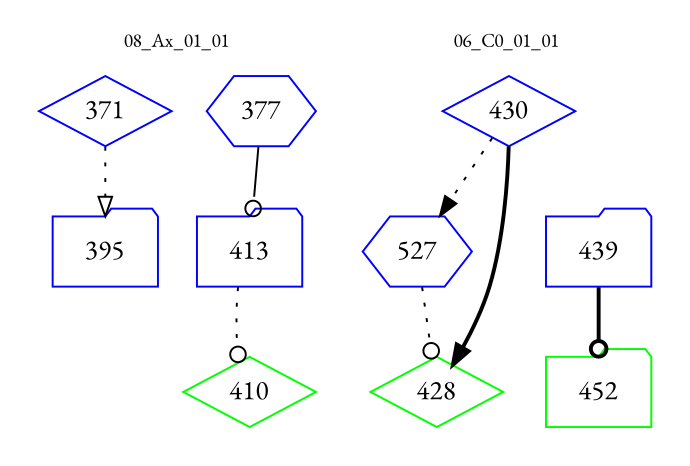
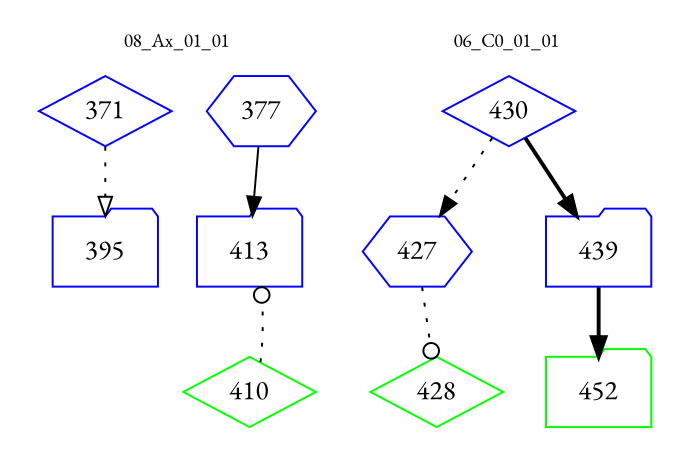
(256, 172) -> (256, 172)
(498, 250) -> (545, 169)
(417, 252) -> (417, 252)
(599, 314) -> (599, 314)
(236, 317) -> (263, 333)
